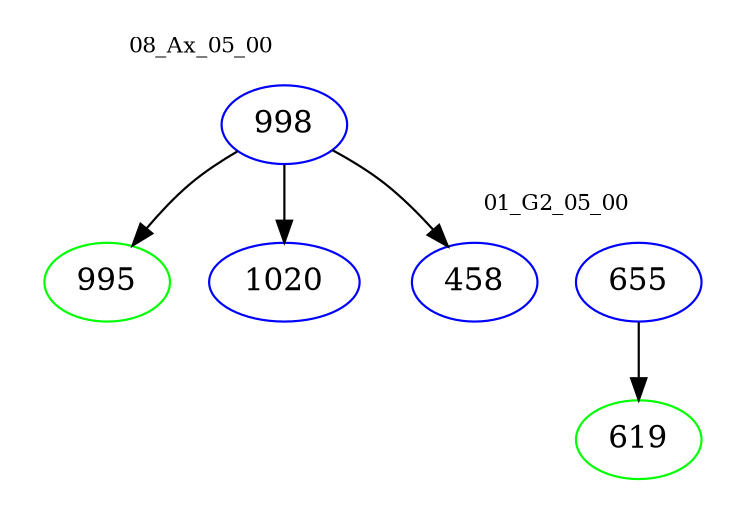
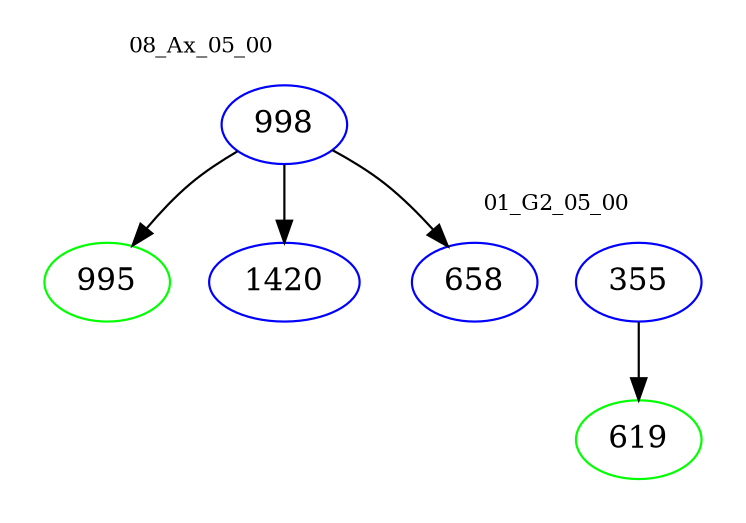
(284, 282) -> (284, 282)
(475, 282) -> (475, 282)
(639, 282) -> (639, 282)
